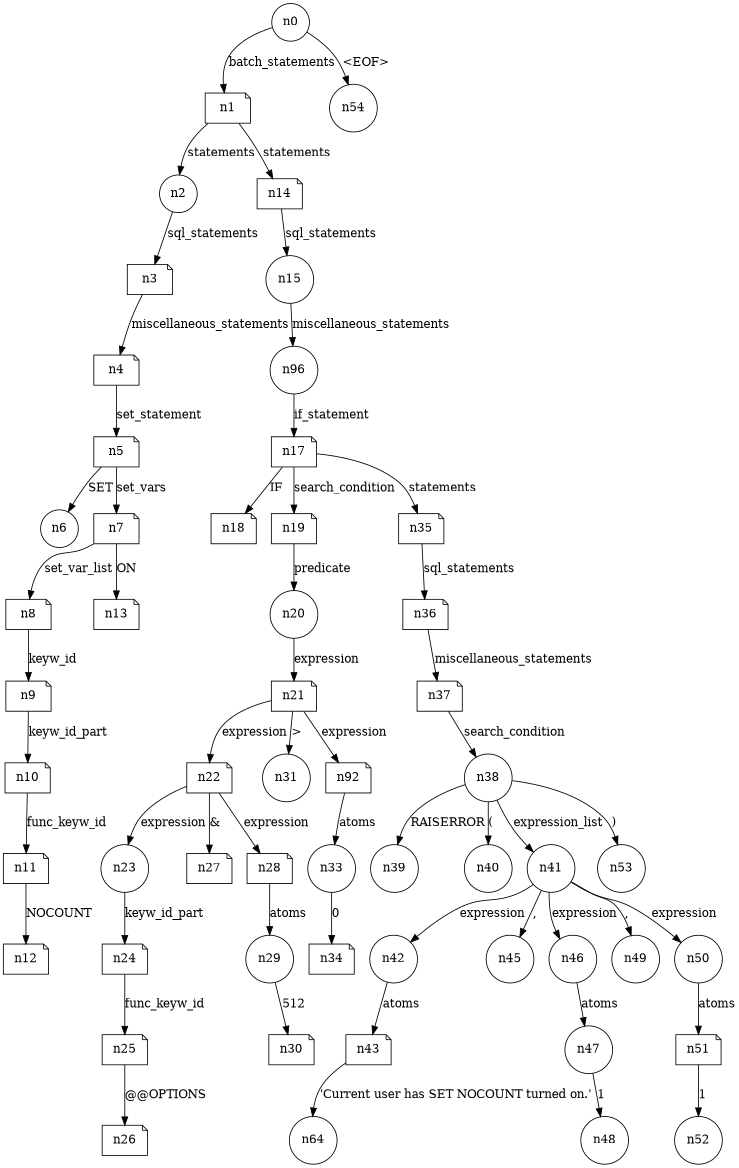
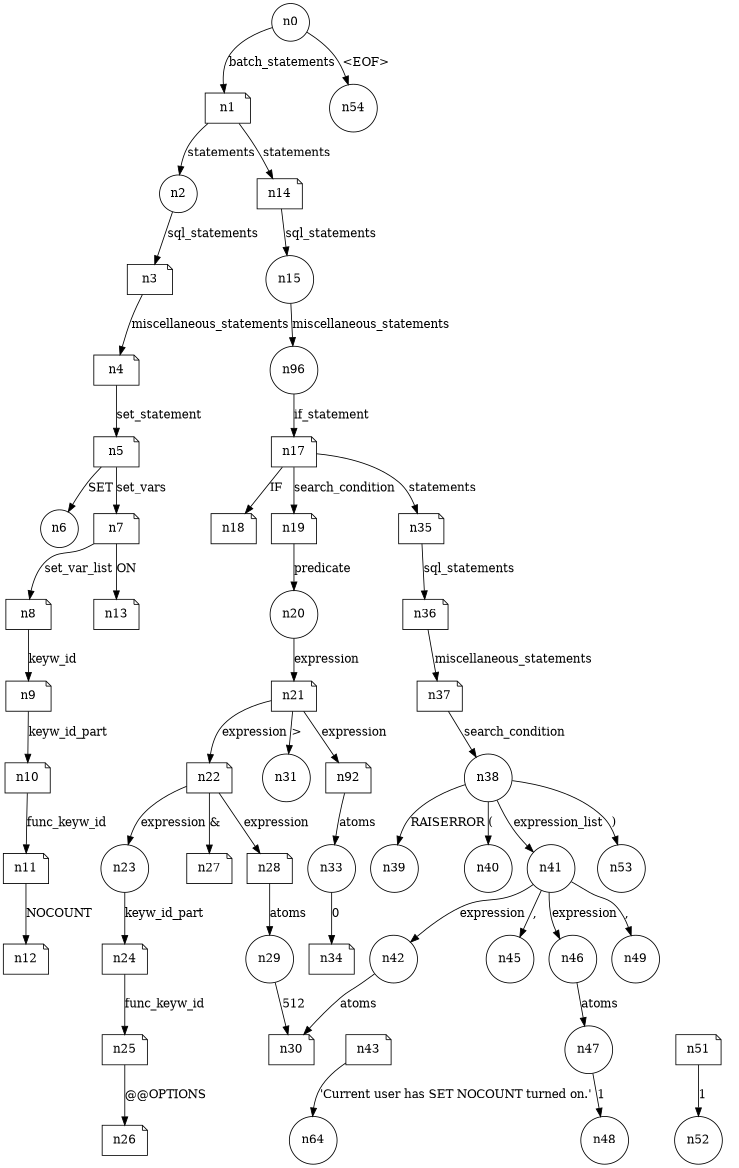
(698, 959) -> none
(381, 1004) -> (340, 998)
